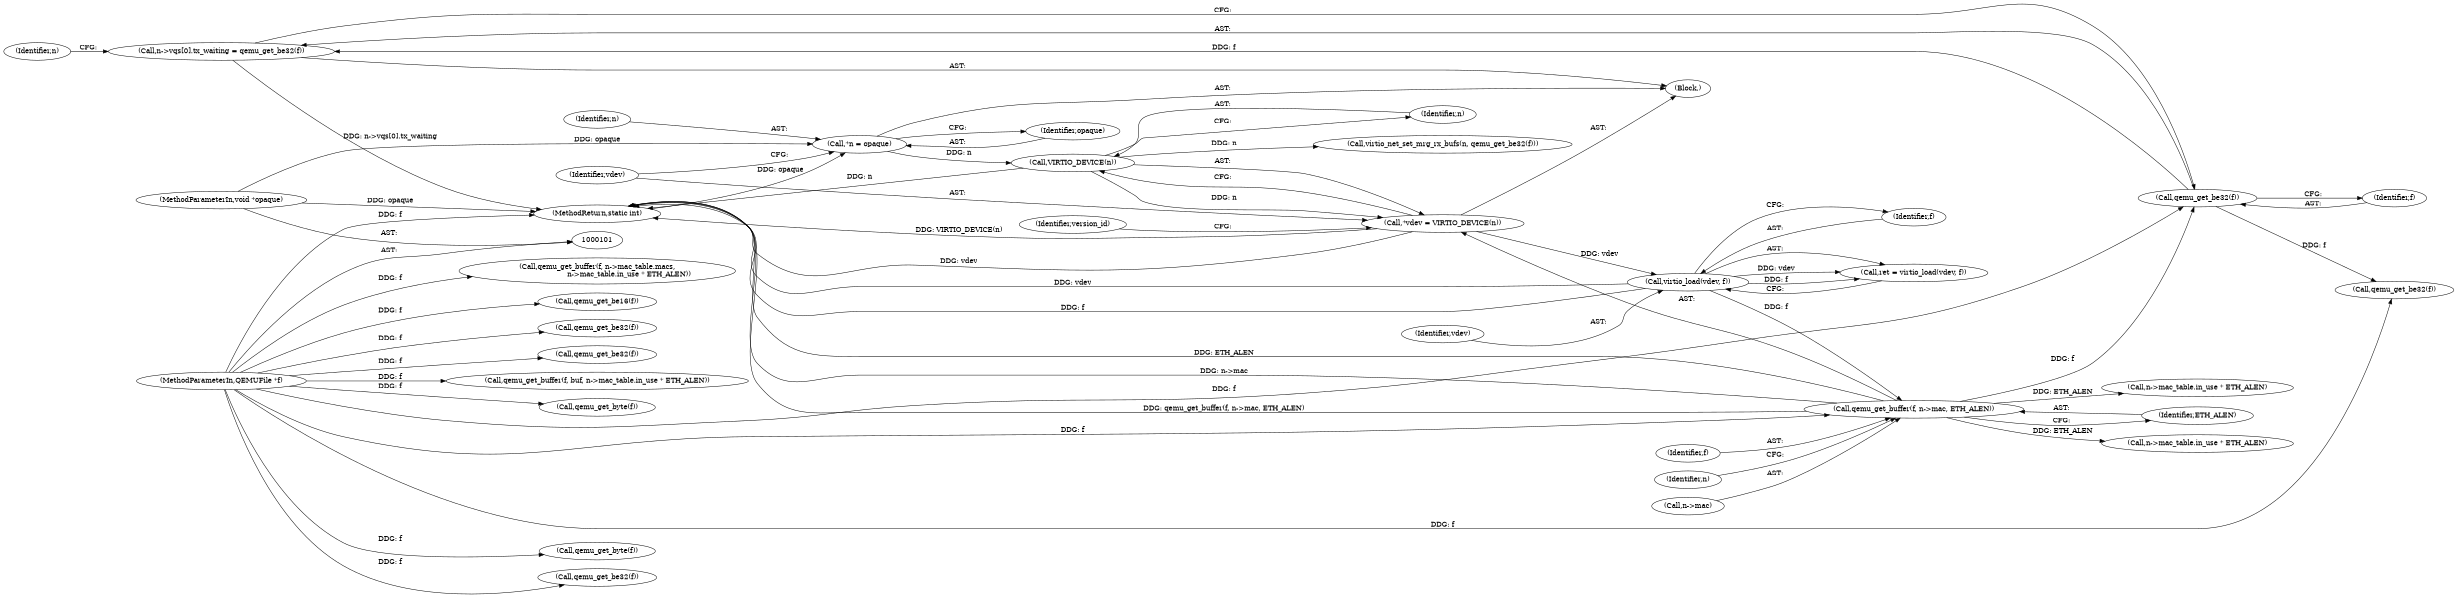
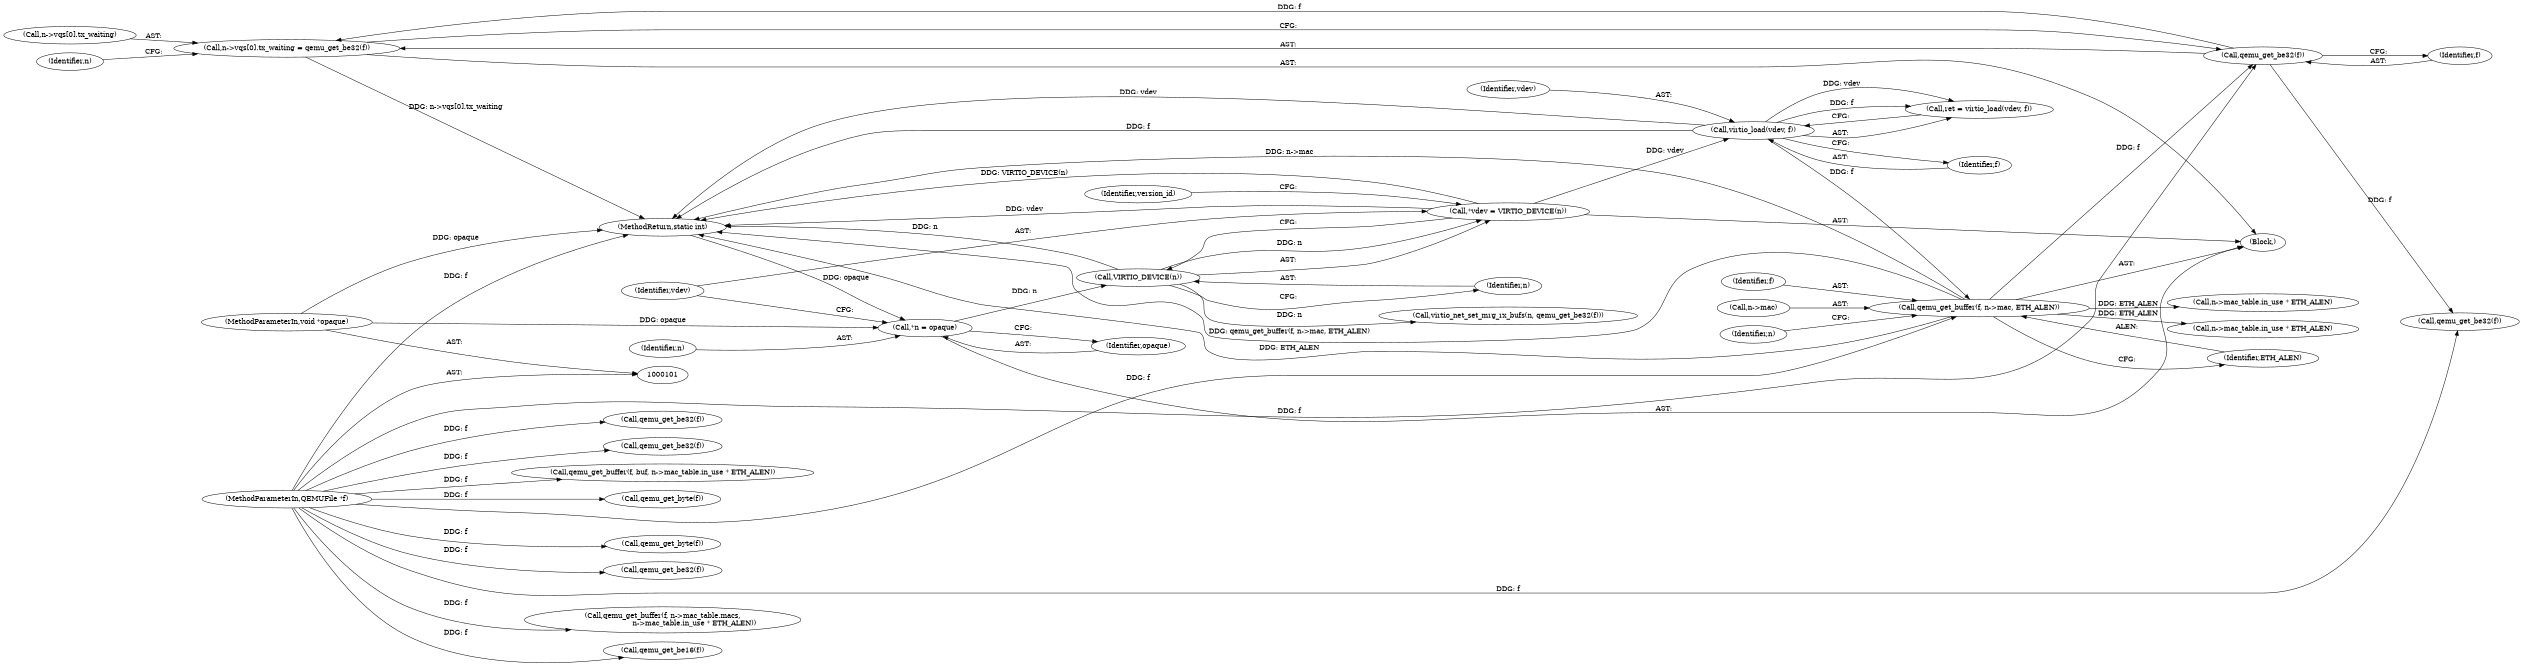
none -> (70, 35)
(1681, 320) -> (2127, 274)
(2063, 408) -> (2128, 327)
